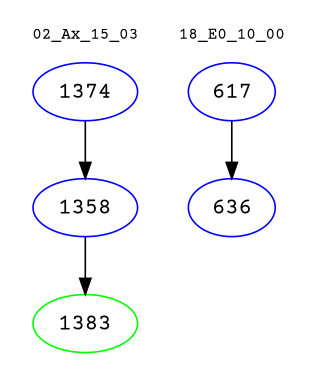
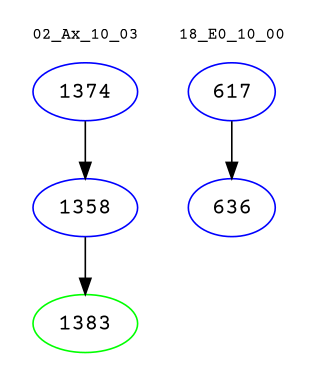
(86, 35) -> (86, 35)
